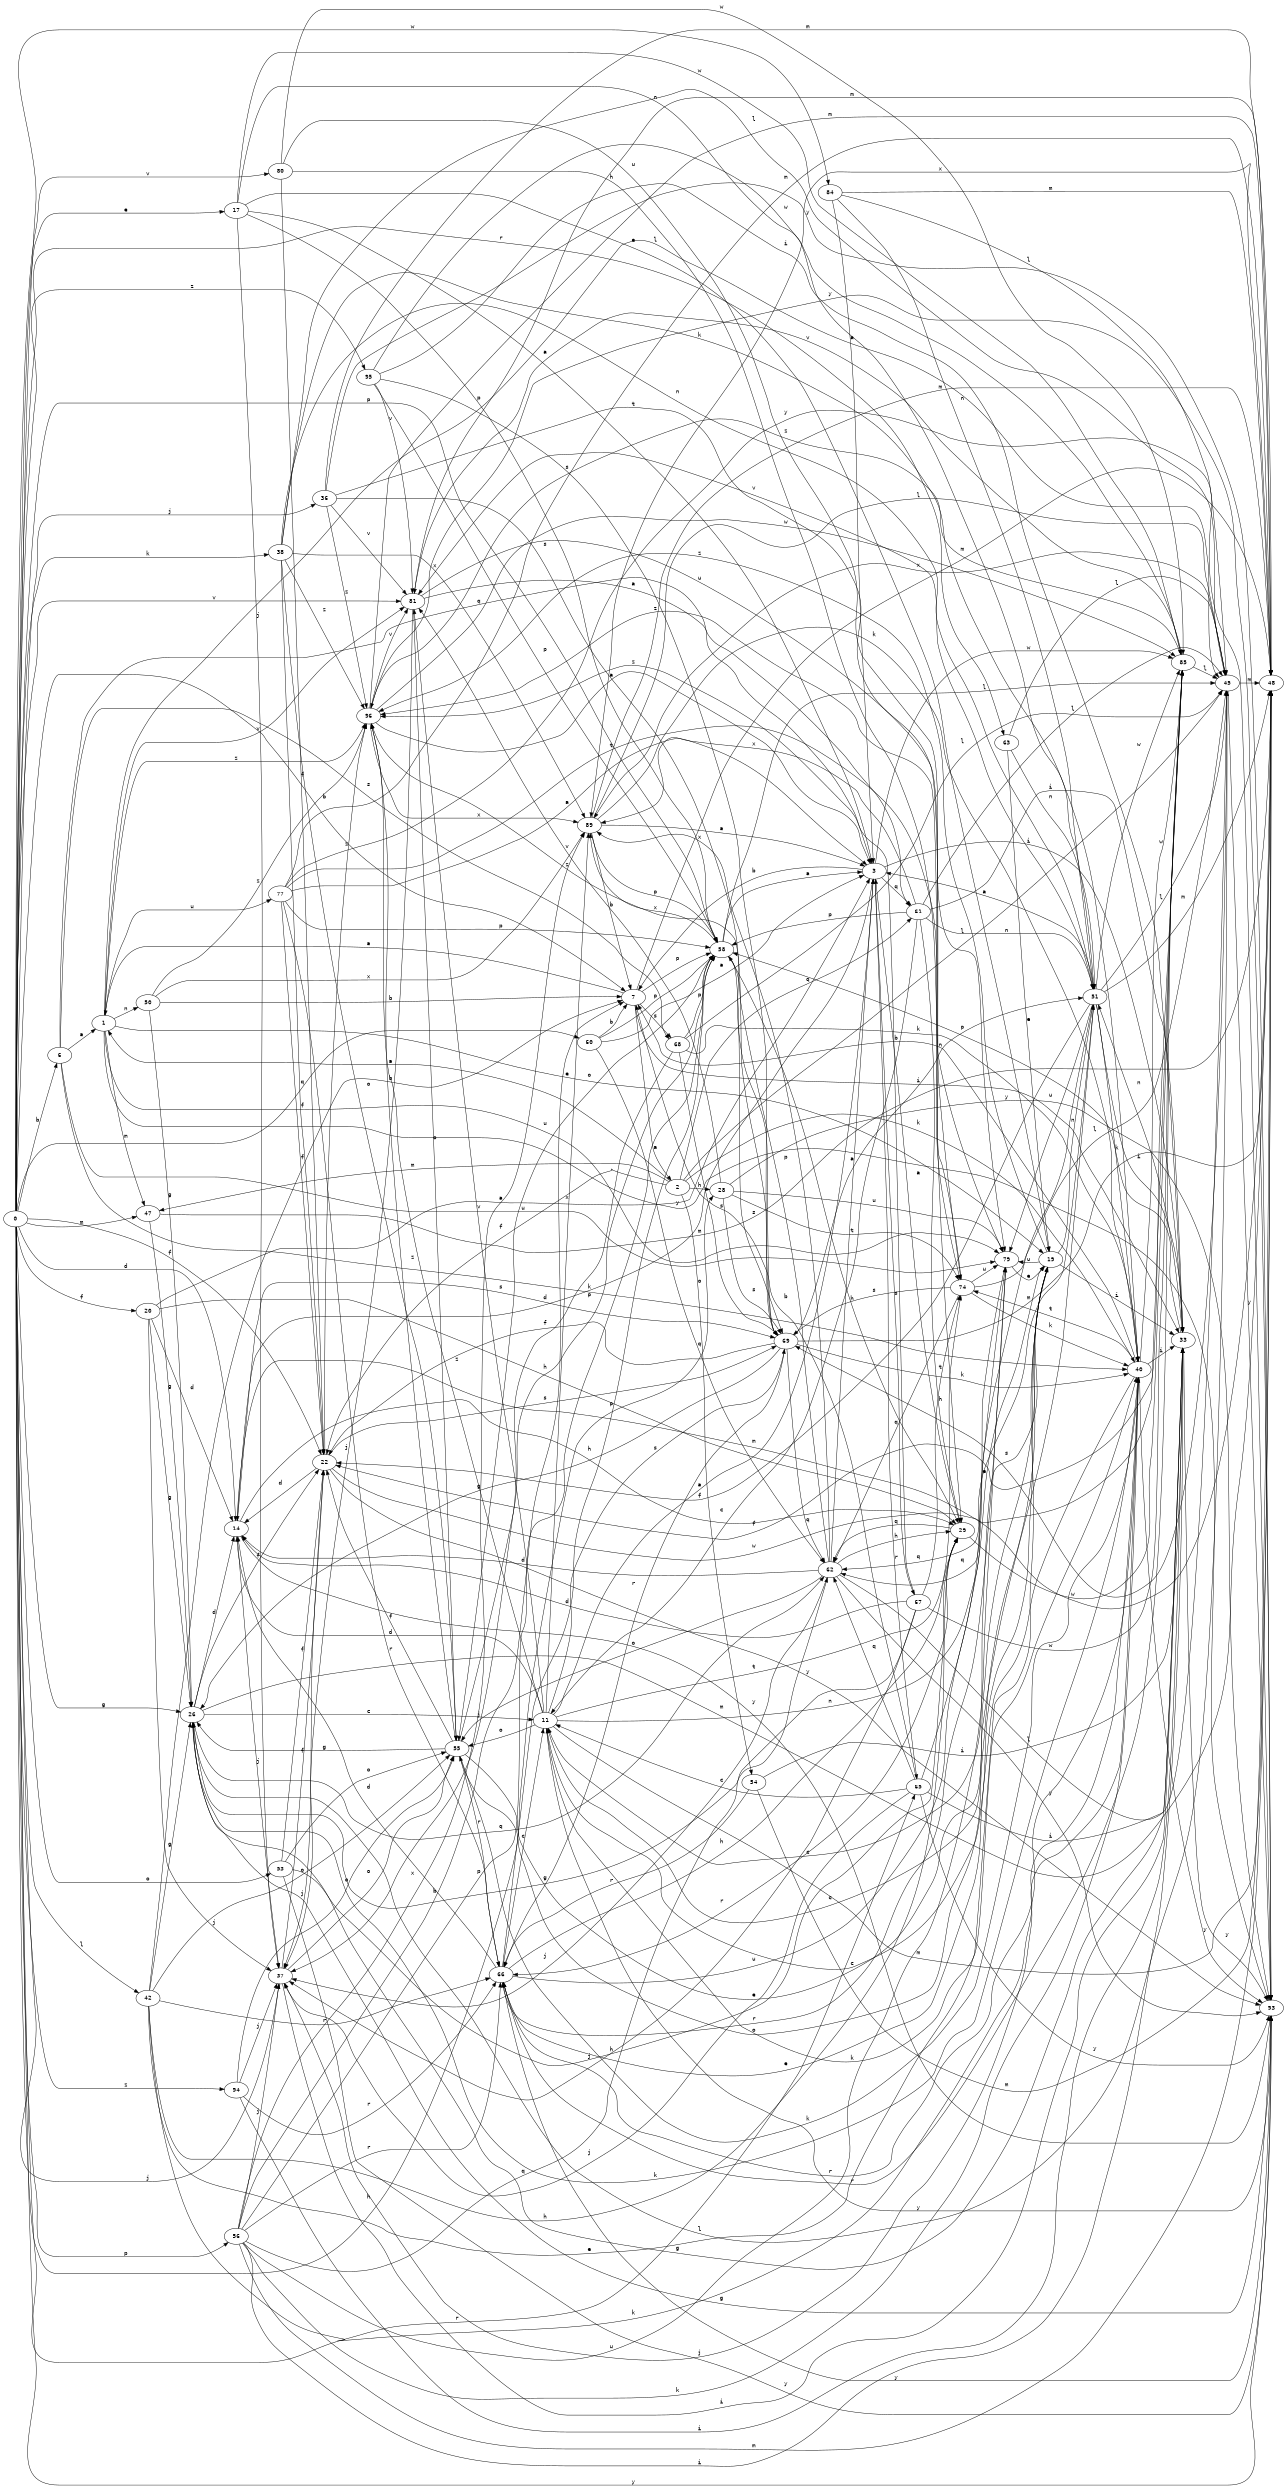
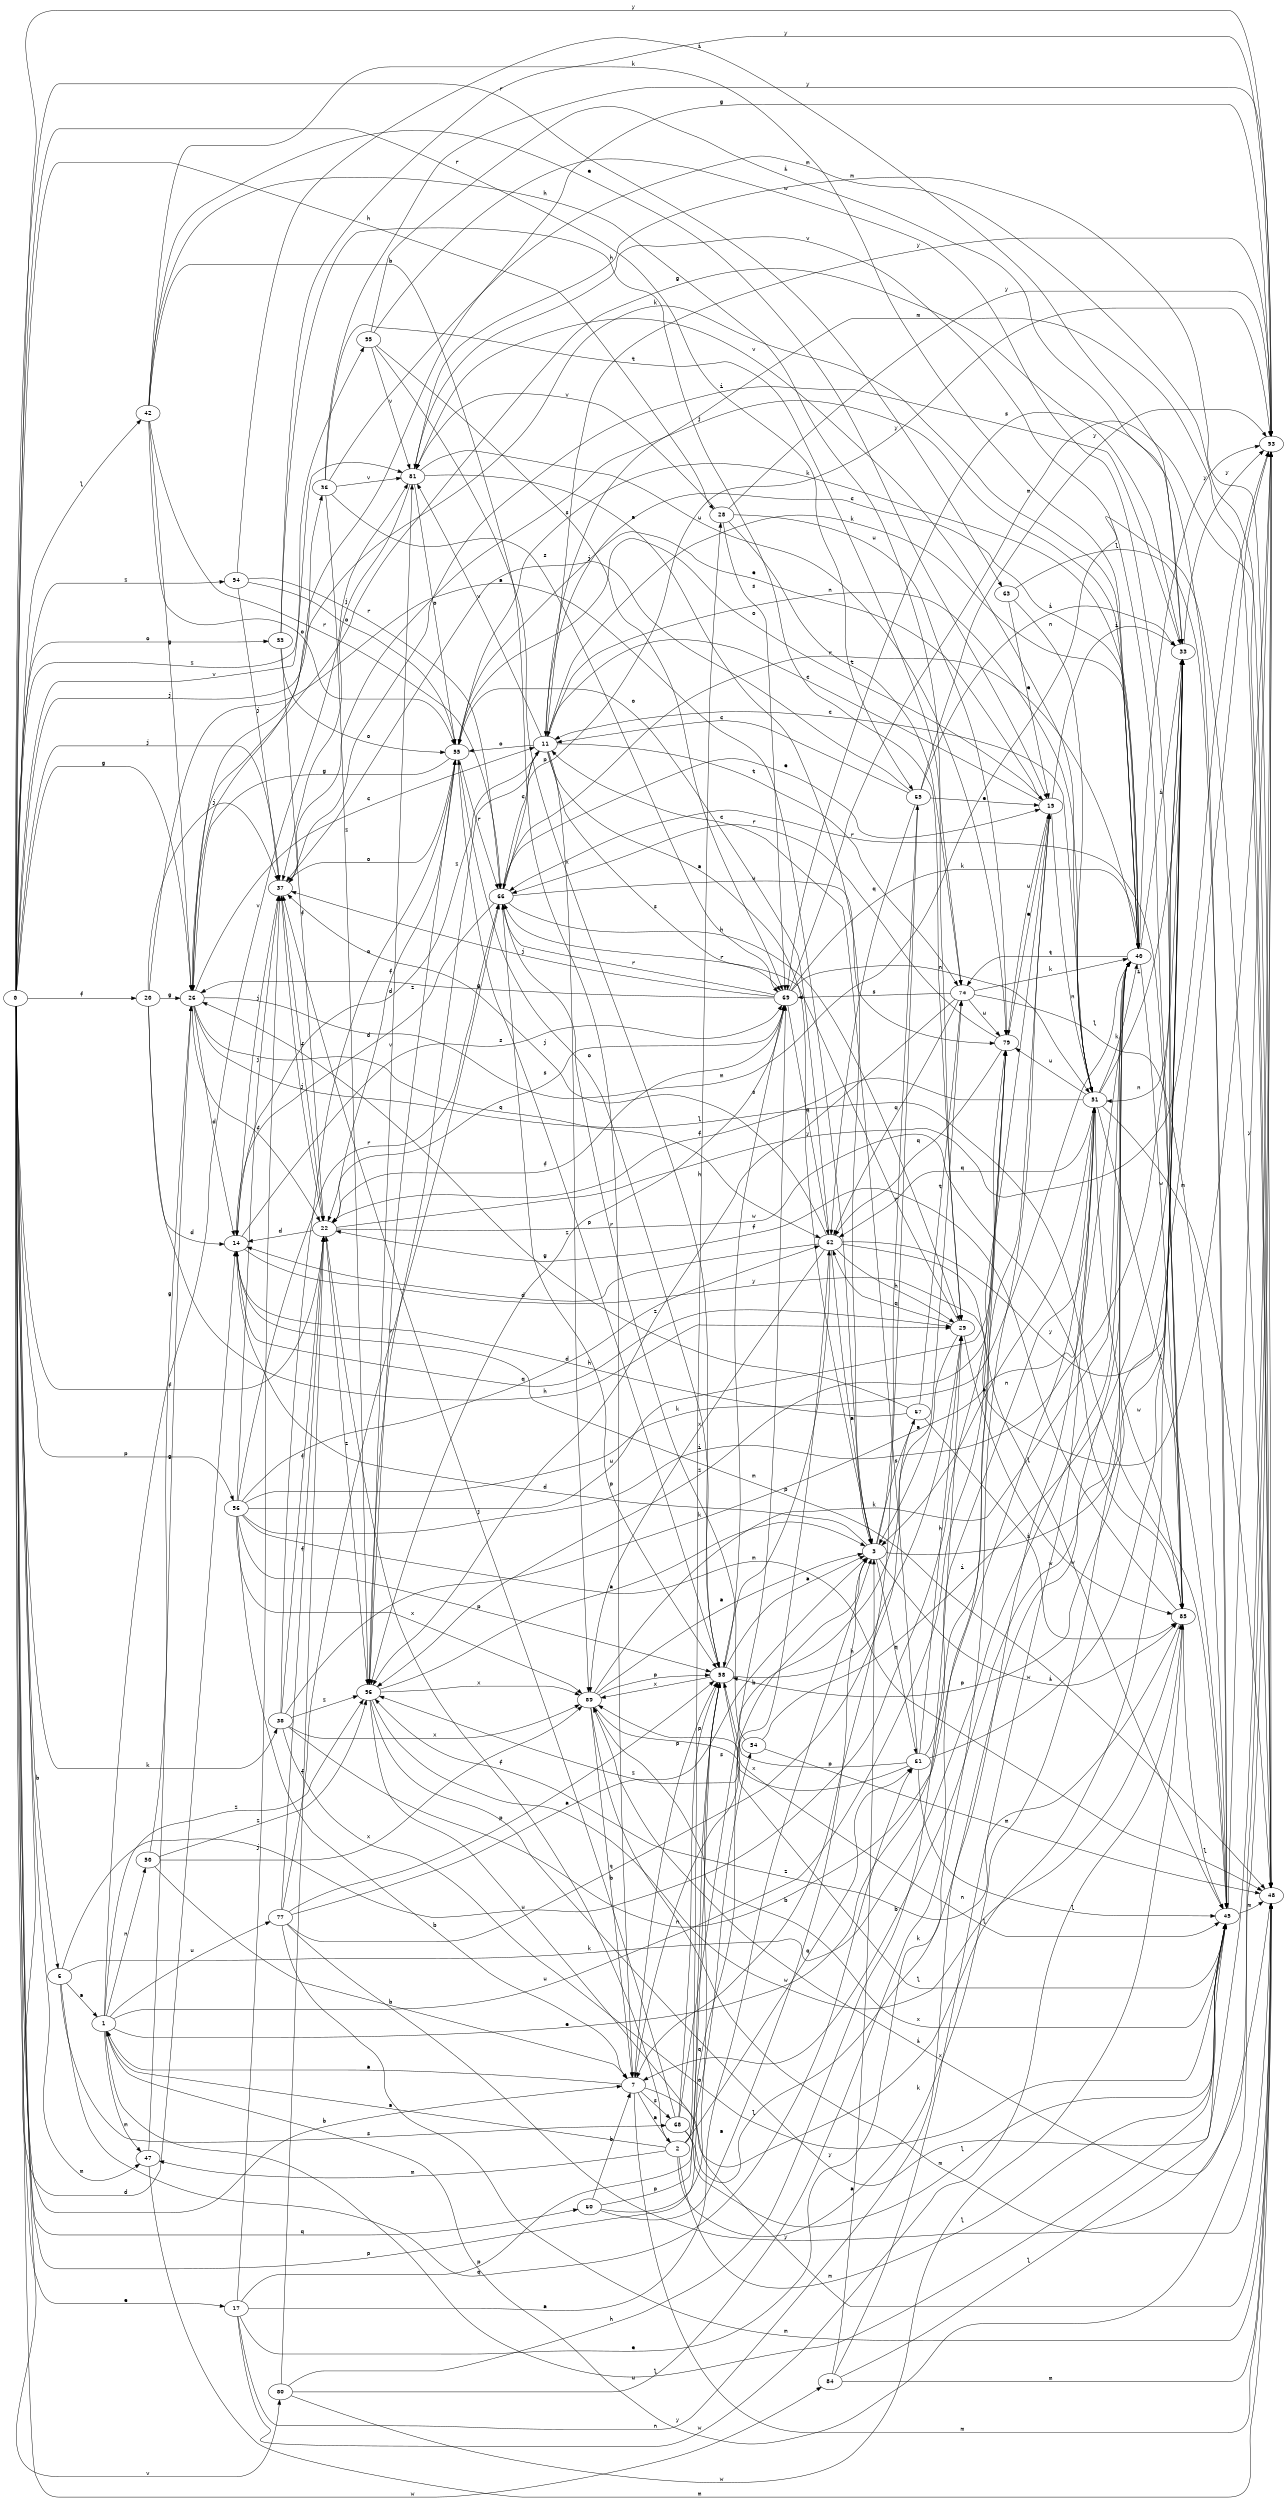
(685, 1996) -> (532, 957)
